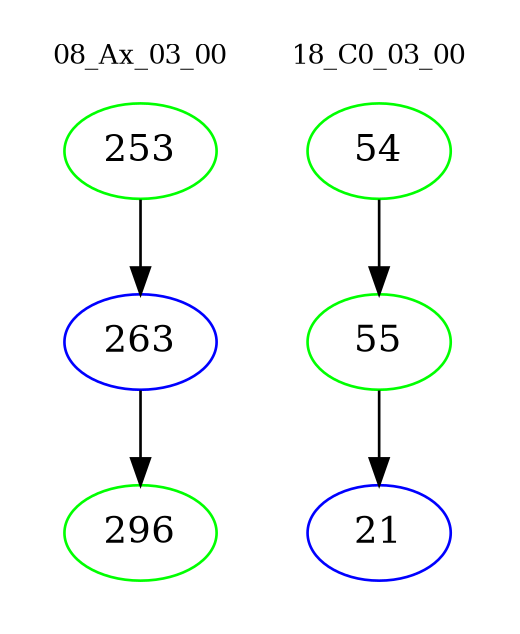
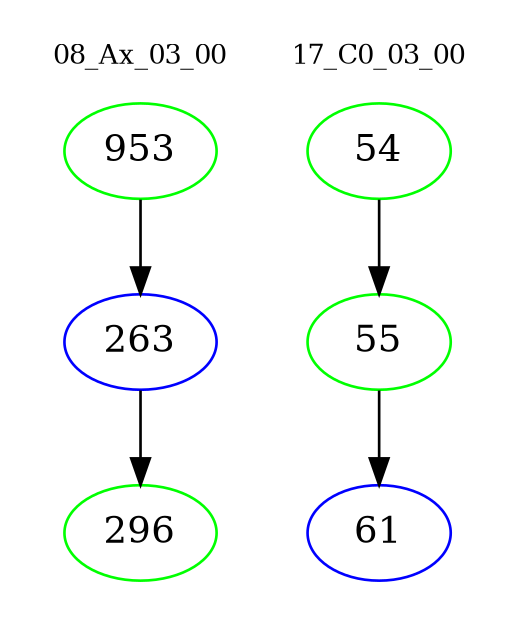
(379, 57) -> (379, 57)
(141, 151) -> (141, 151)
(379, 533) -> (379, 533)
